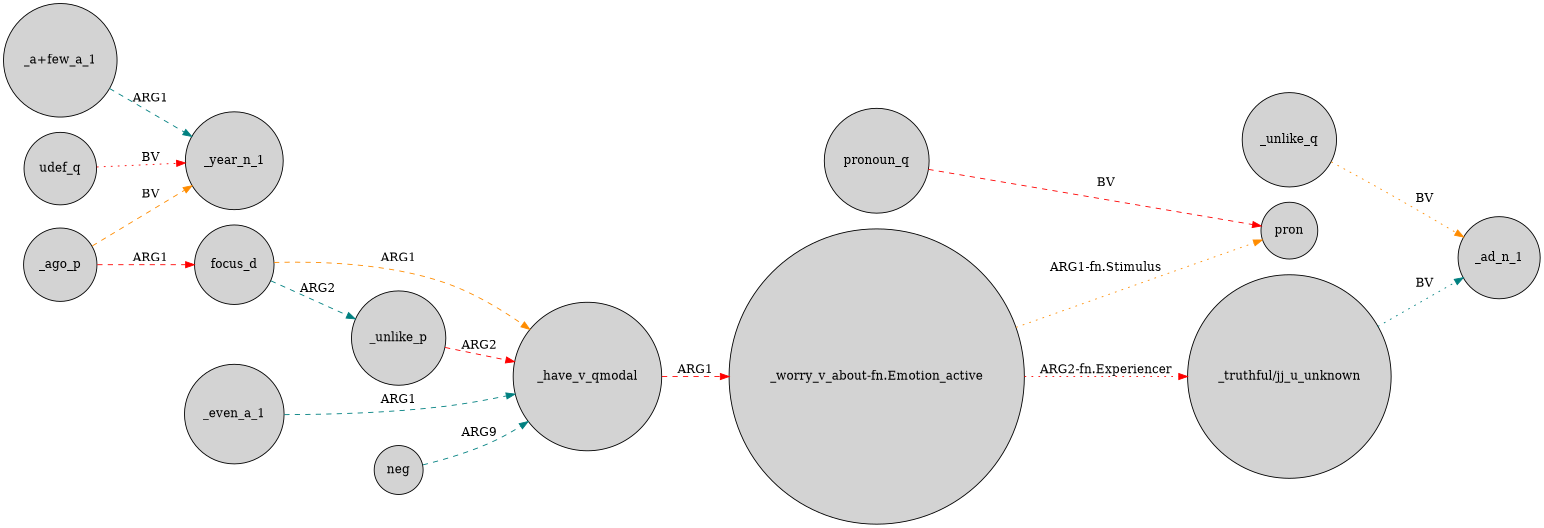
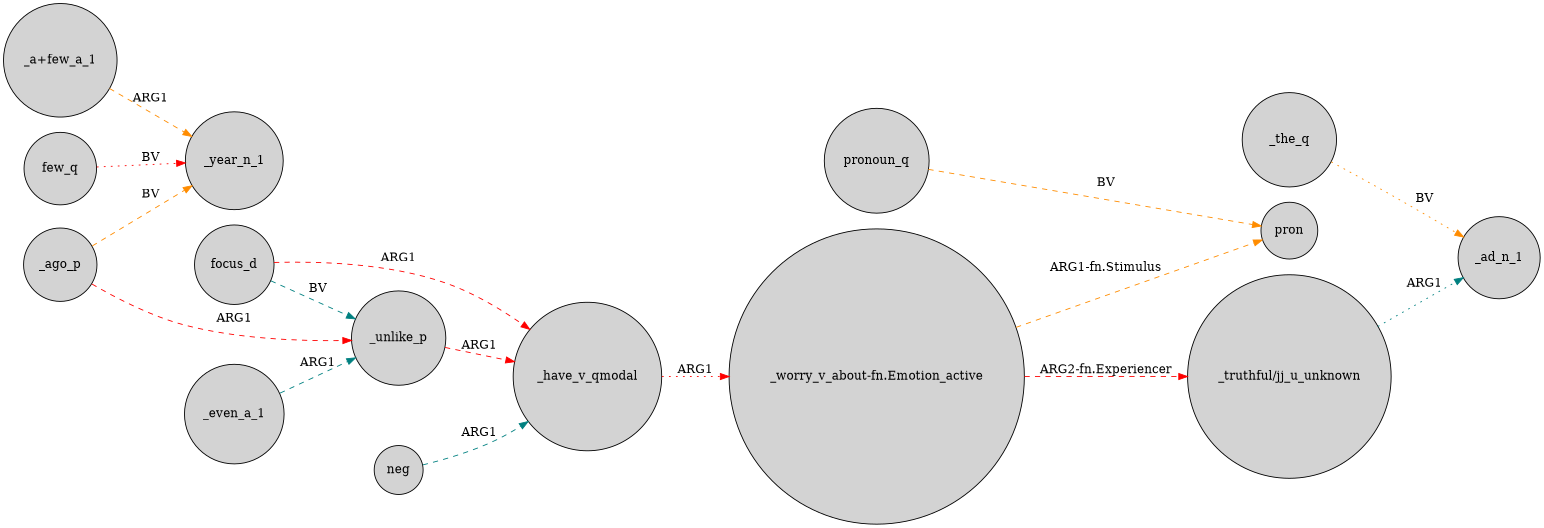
(147, 110) -> (147, 110)
(1289, 140) -> (1289, 140)
(60, 169) -> (60, 169)
(1090, 197) -> (1090, 197)
(141, 265) -> (213, 331)
(404, 272) -> (404, 272)
(1425, 283) -> (1425, 283)
(1135, 285) -> (1135, 285)
(318, 289) -> (318, 289)
(479, 346) -> (479, 346)
(691, 377) -> (691, 377)
(1101, 377) -> (1101, 377)
(396, 411) -> (314, 377)
(479, 433) -> (479, 433)
